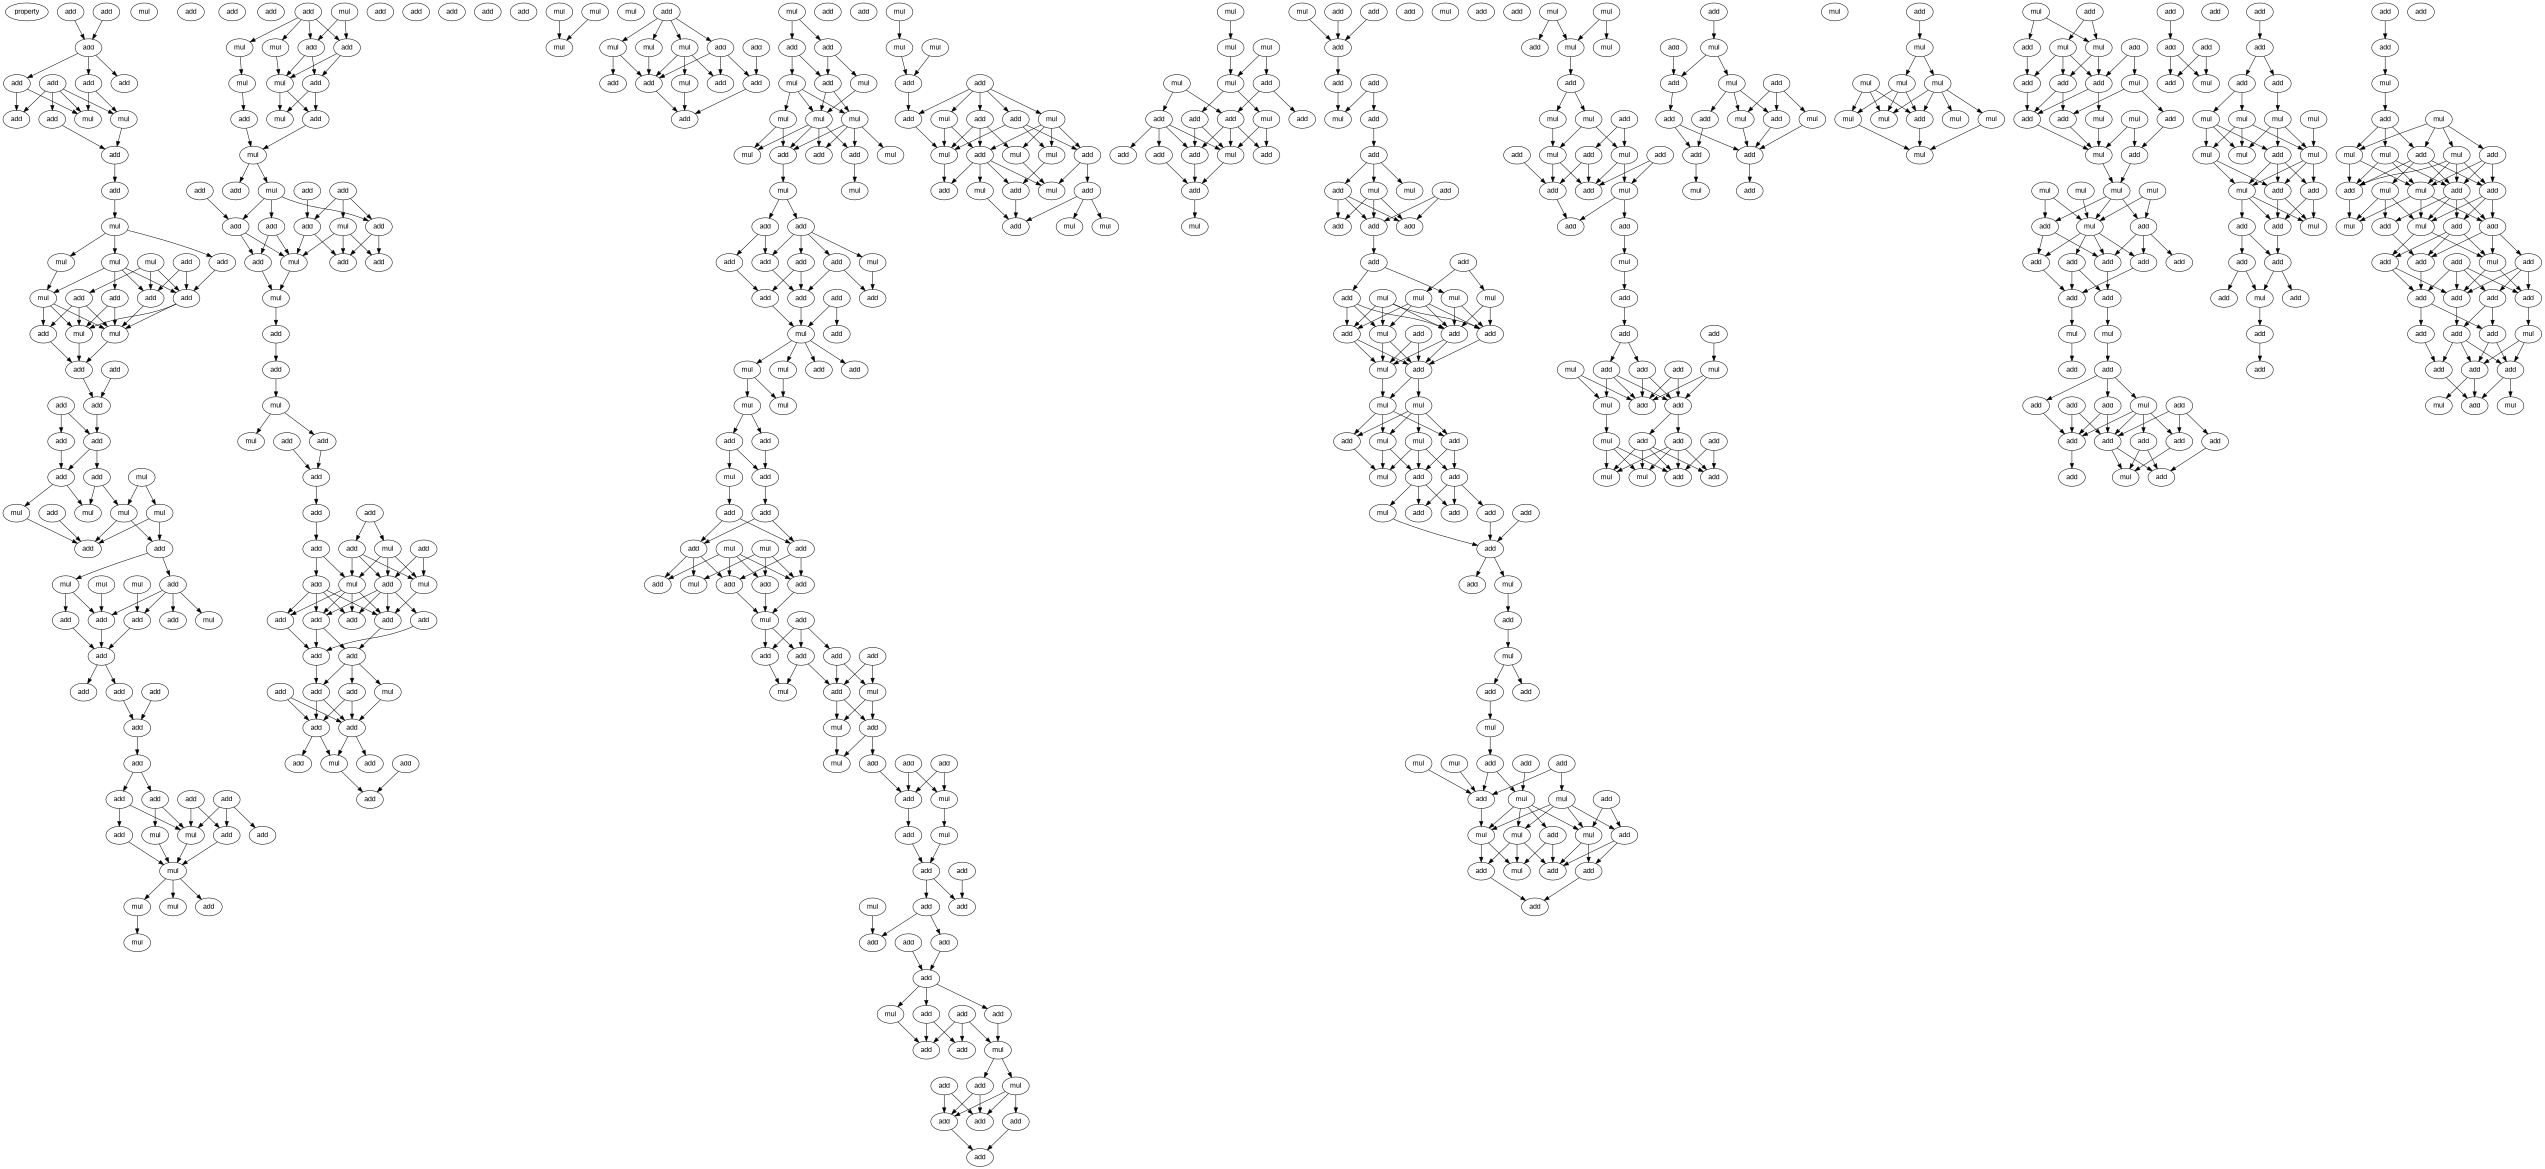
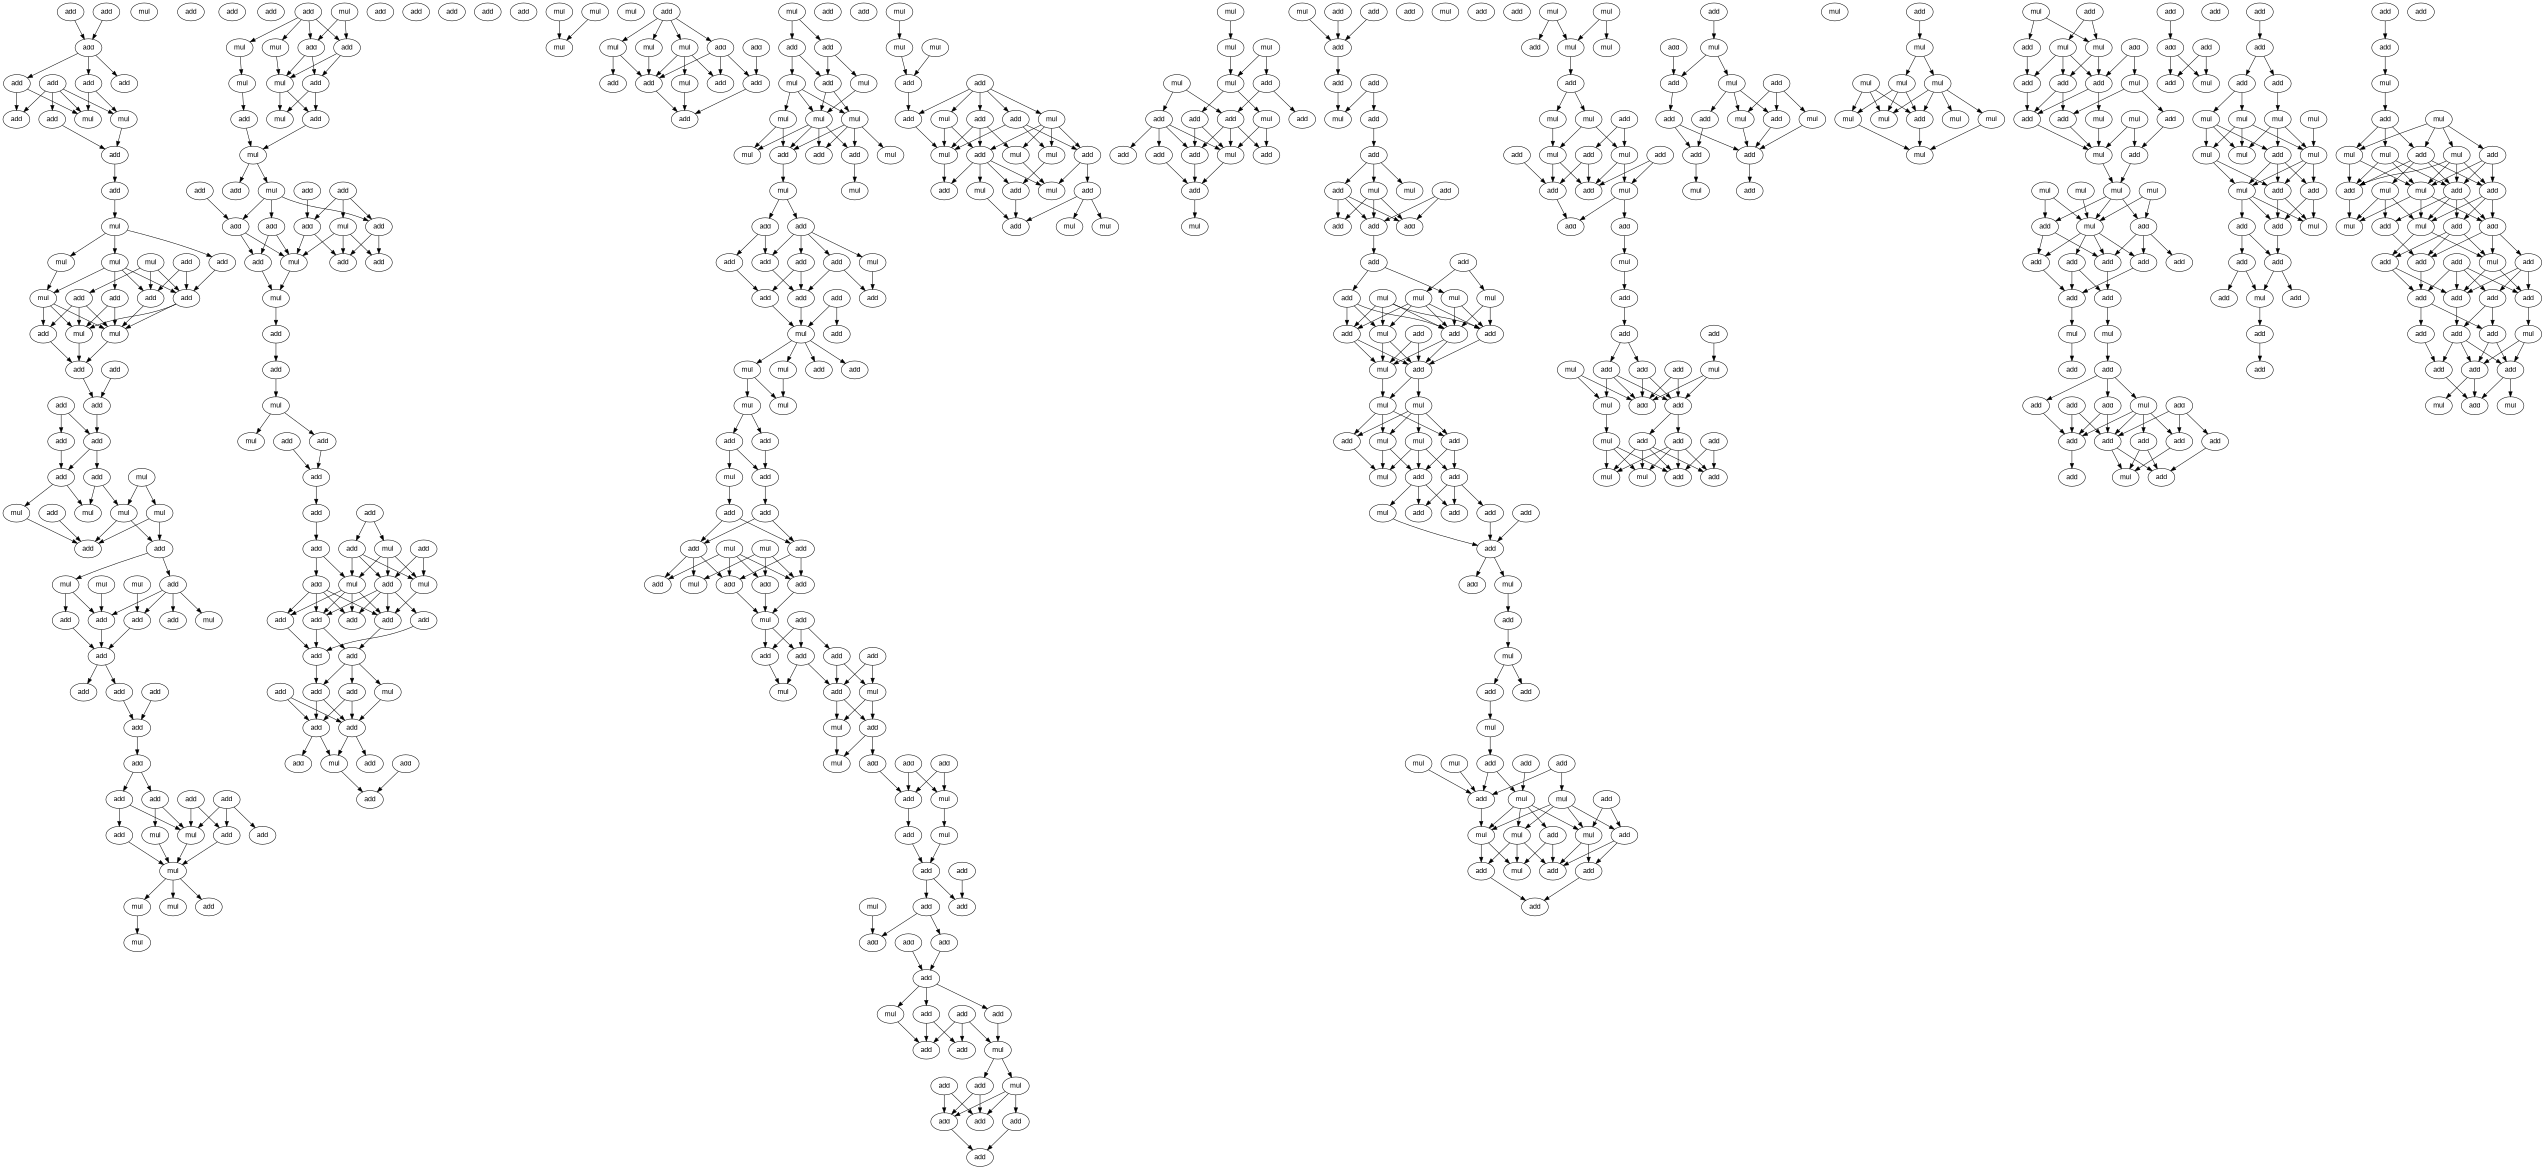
(27, 12) -> none
